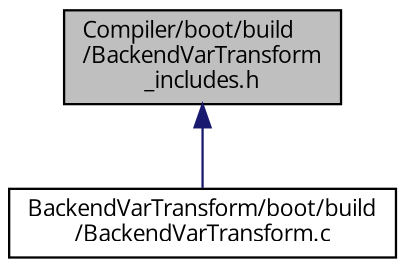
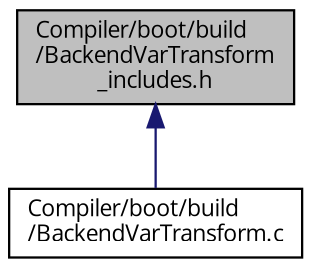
(203, 223) -> (156, 223)
